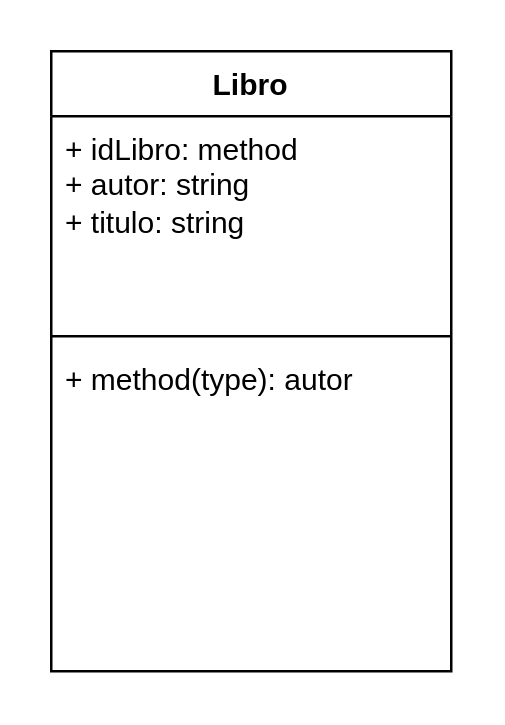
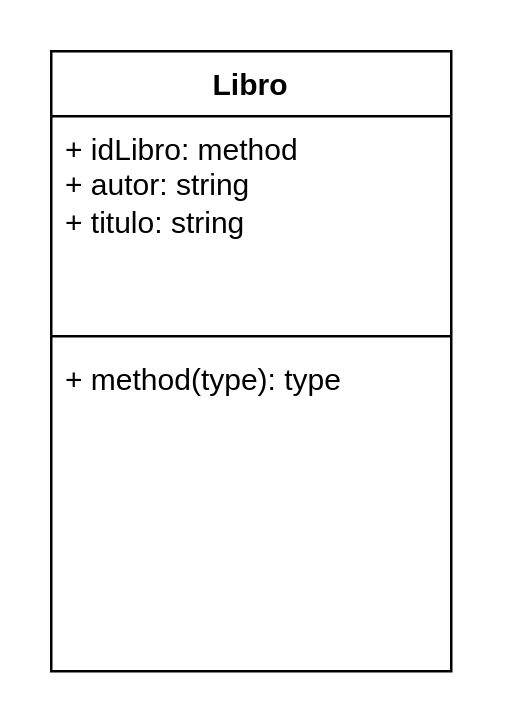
(231, 382) -> (223, 382)
